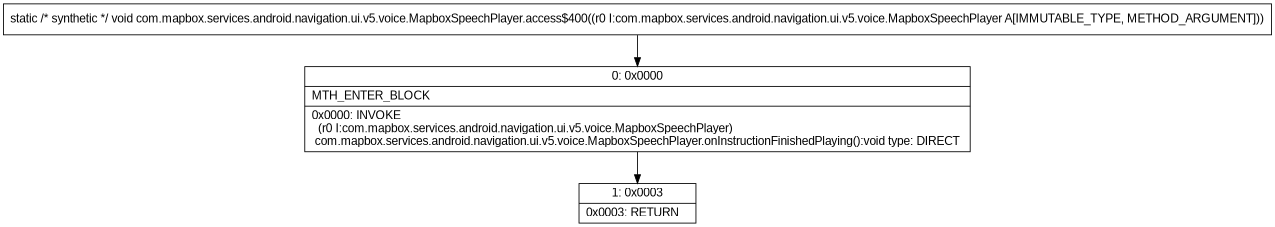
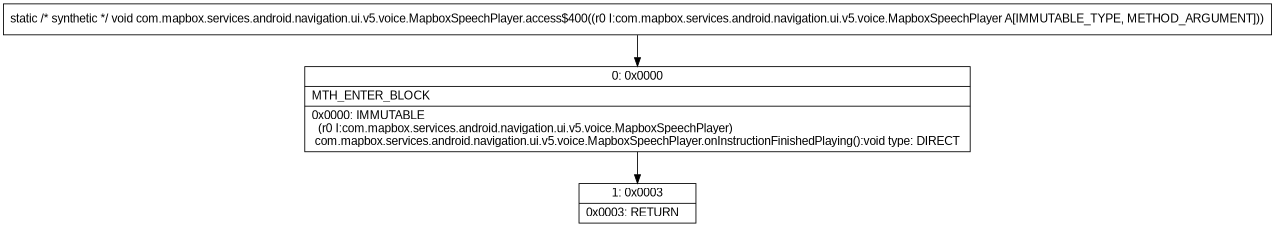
(360, 116) -> (371, 116)
